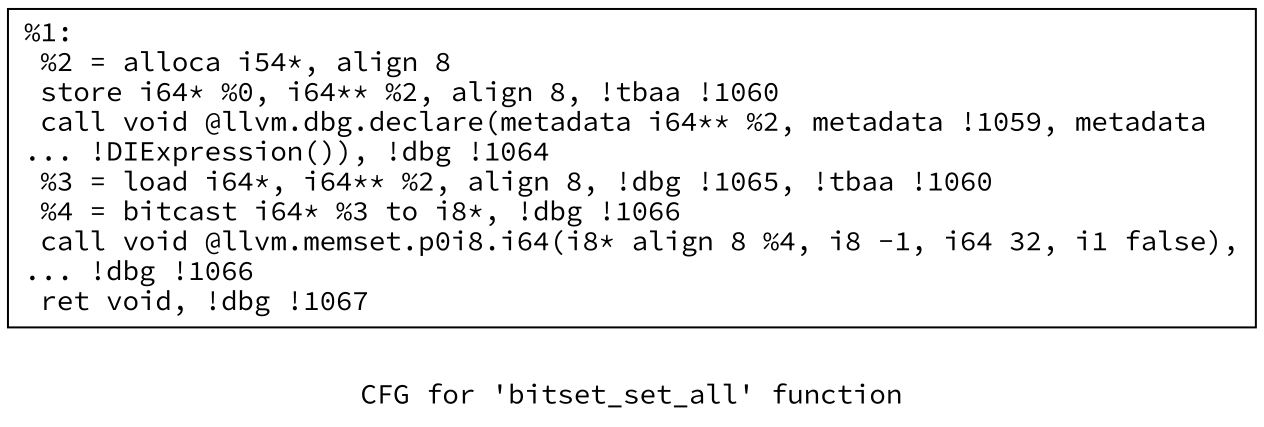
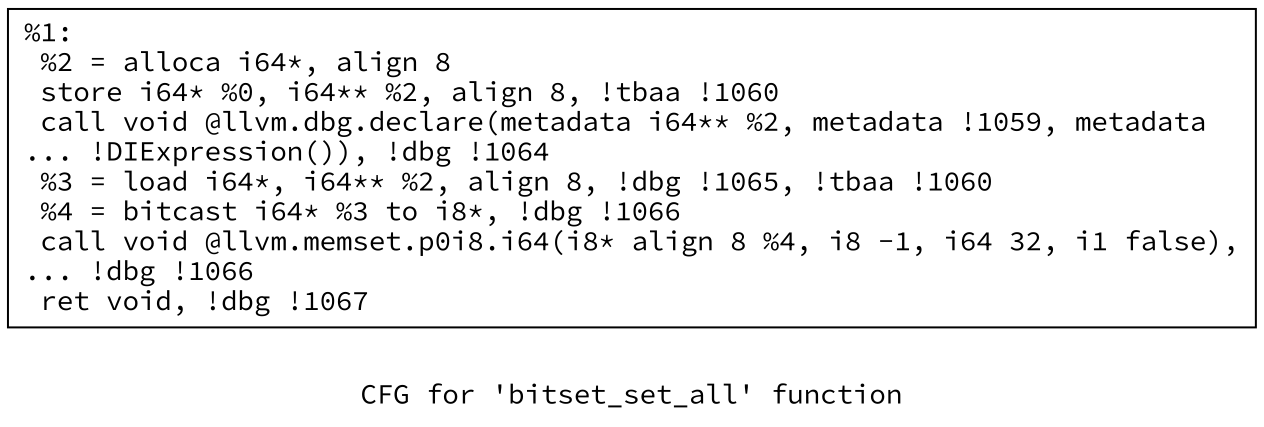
(238, 63) -> (238, 63)
